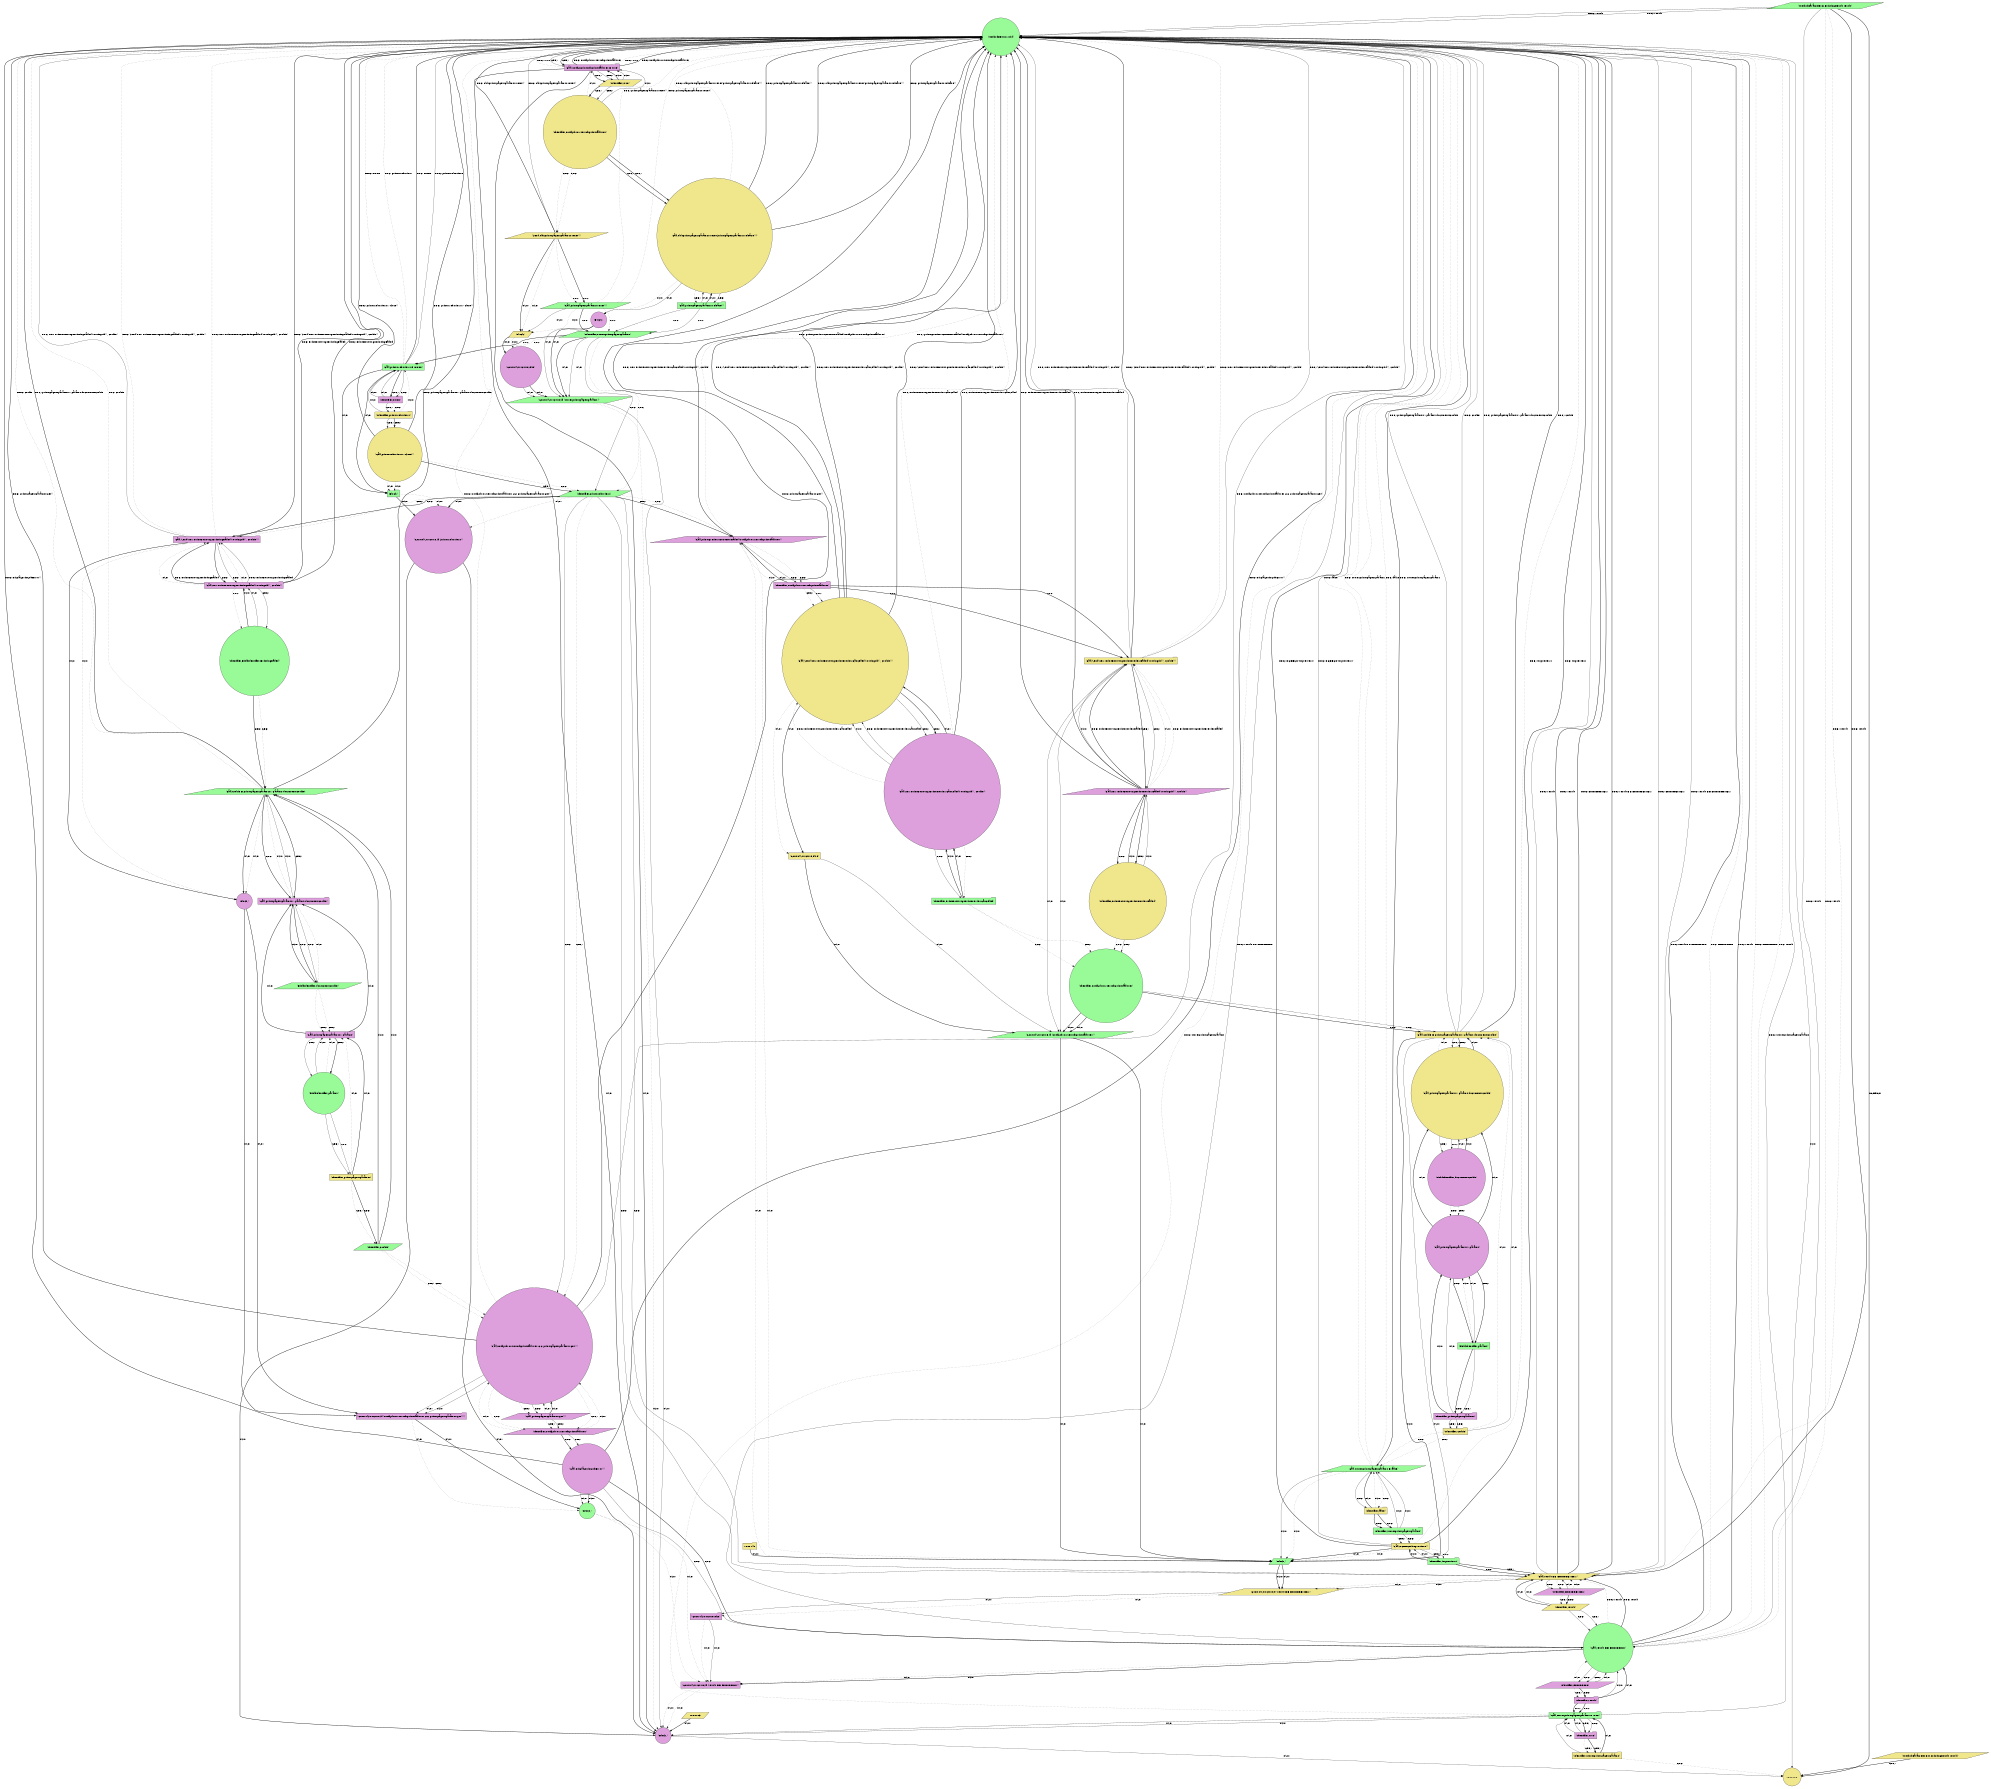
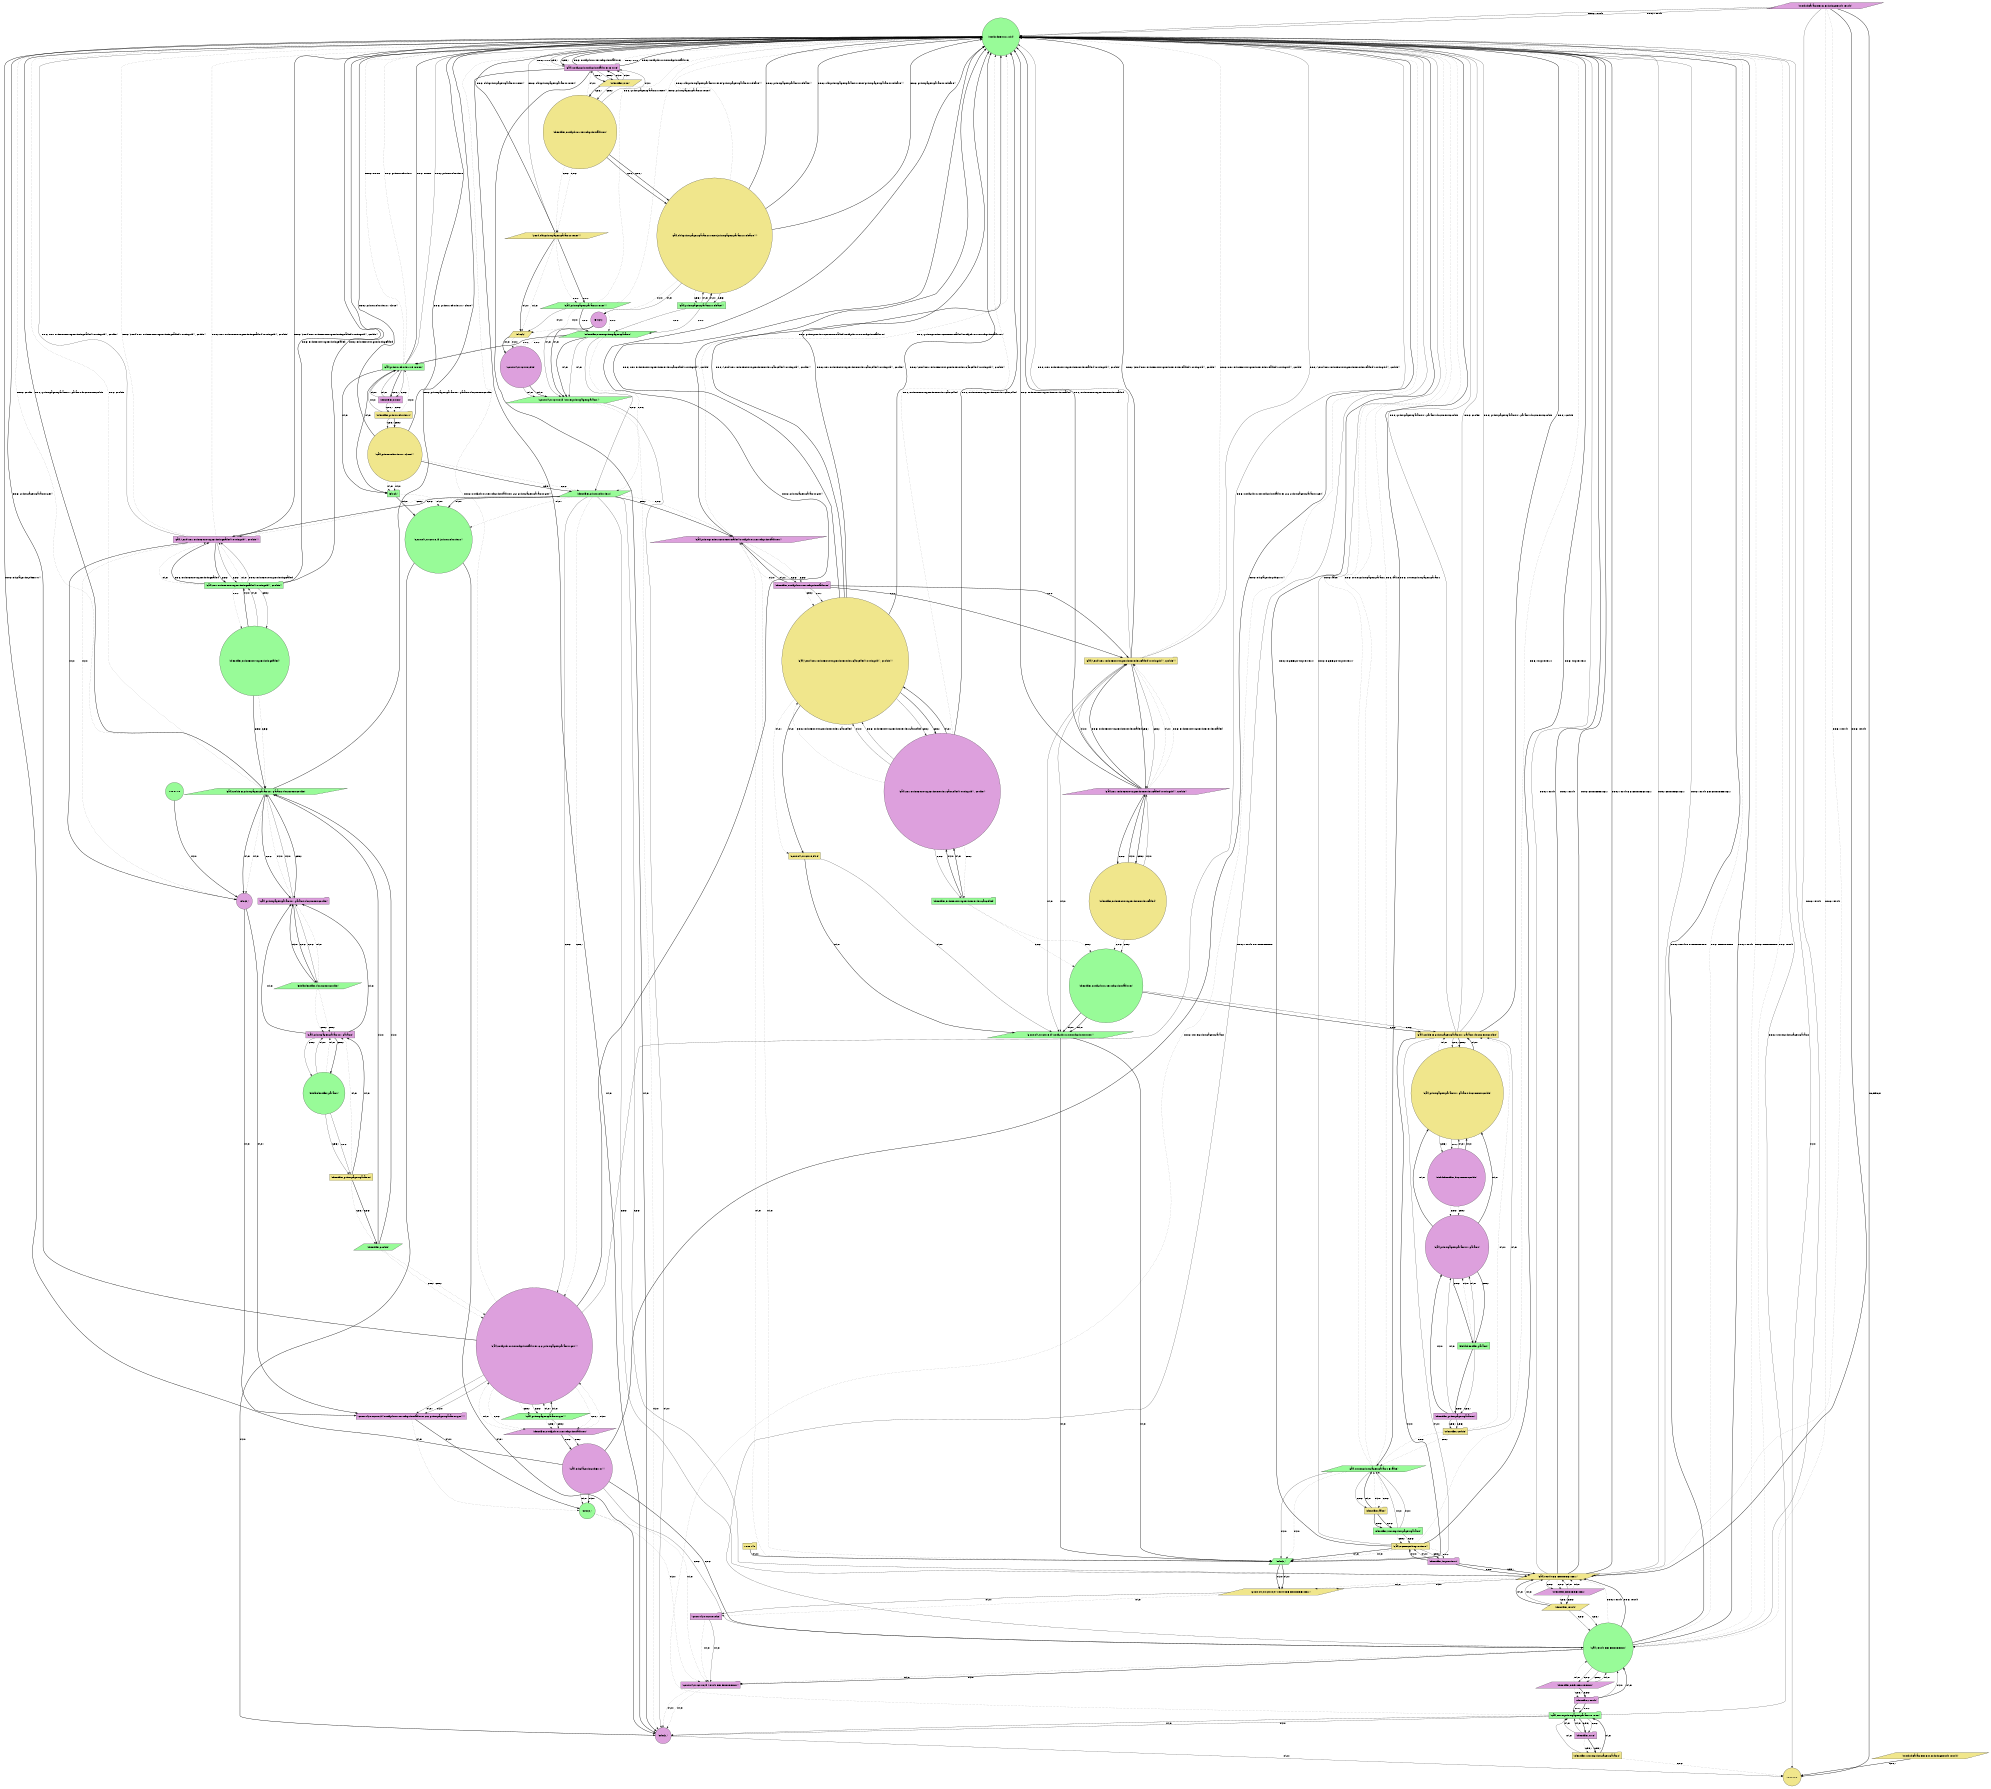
(1825, 6) -> (1825, 6)
(439, 540) -> (439, 540)
(244, 585) -> (244, 585)
(255, 661) -> (255, 661)
none -> (175, 792)
(1060, 1035) -> (1060, 1035)
(546, 1416) -> (546, 1416)
(1443, 1561) -> (1443, 1561)
(1575, 1685) -> (1575, 1685)
(695, 1715) -> none
